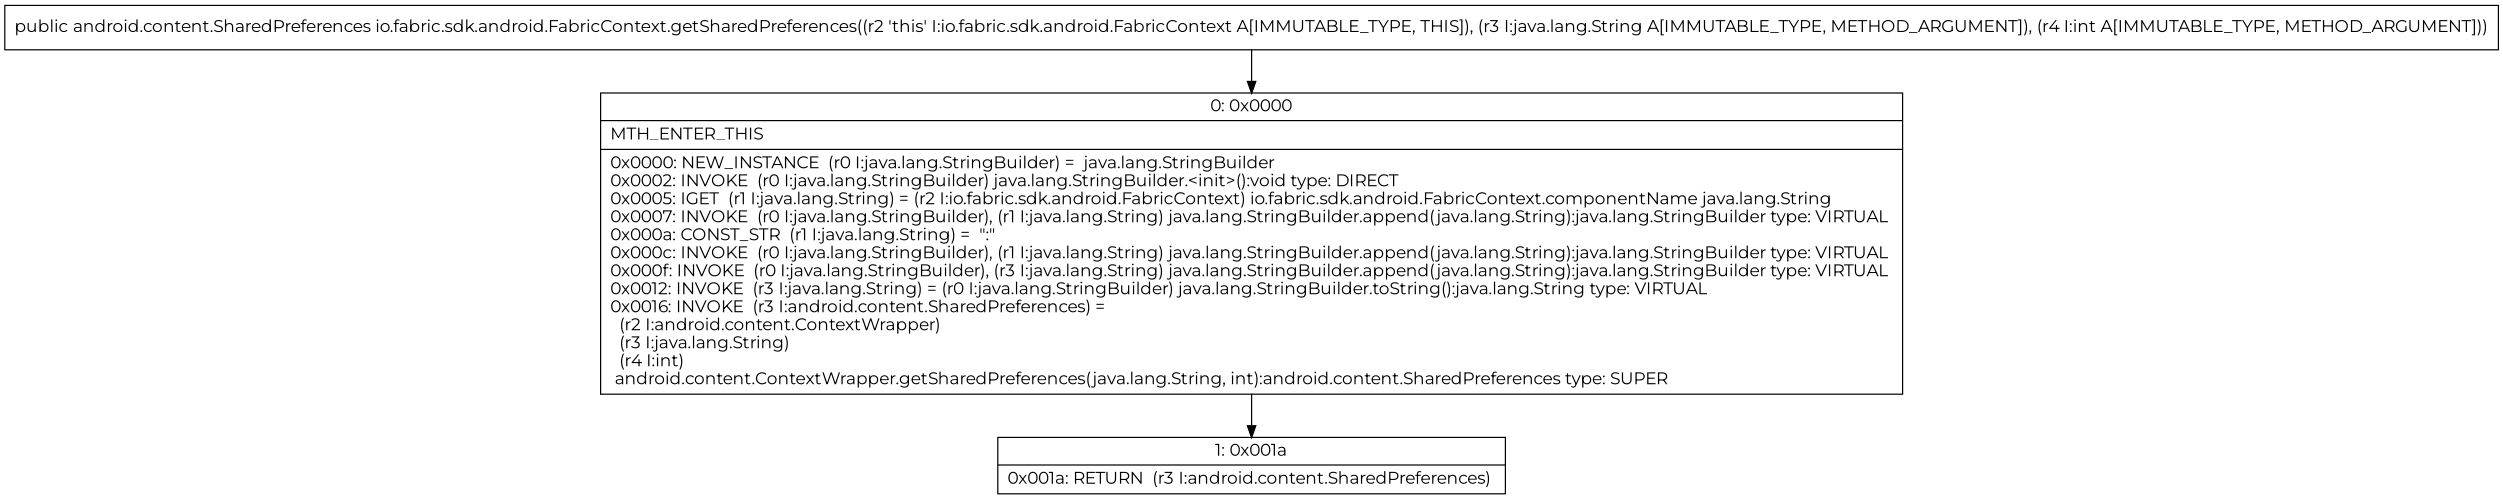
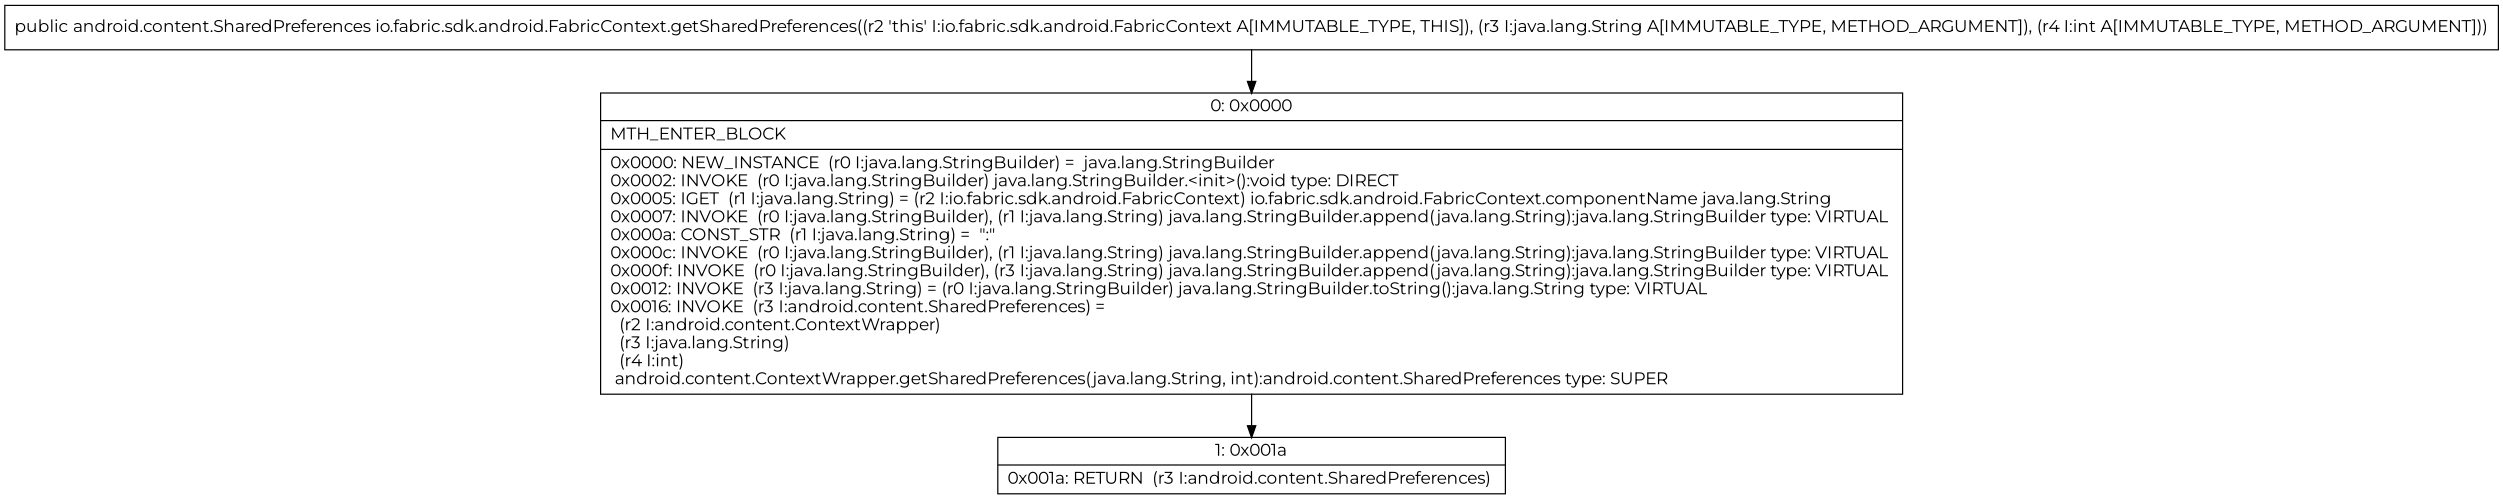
(687, 134) -> (698, 134)
